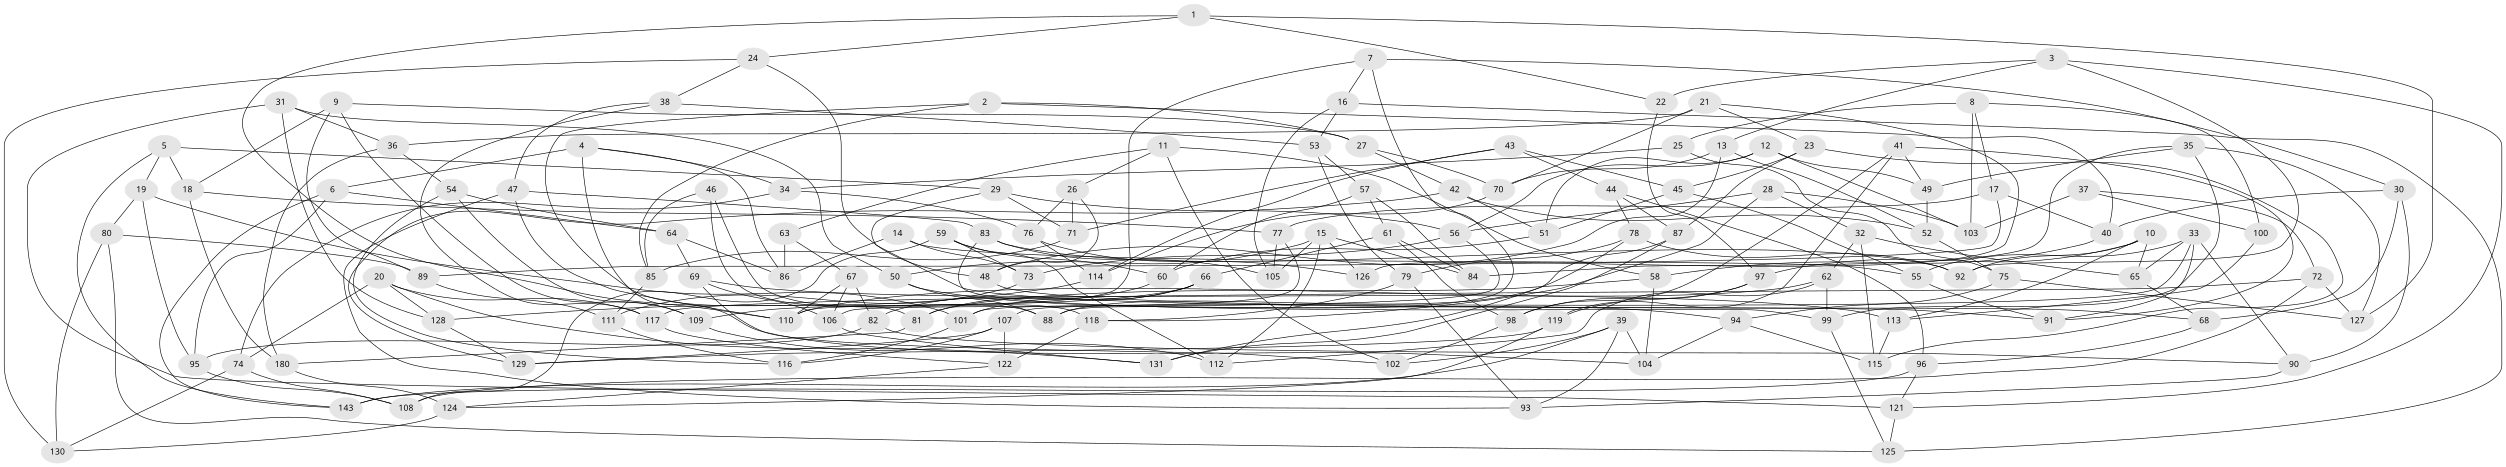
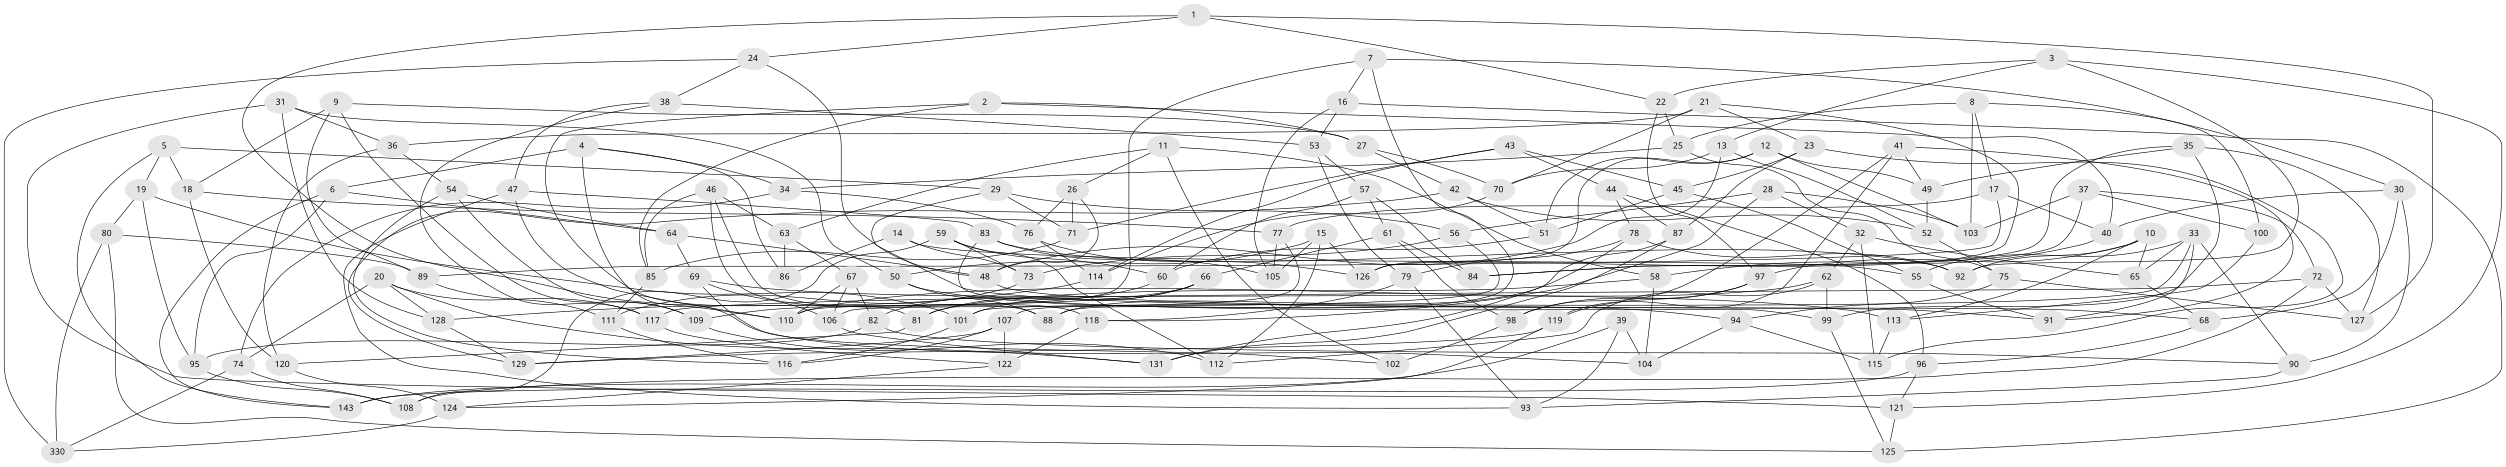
none -> (1672, 129)
(1619, 165) -> (1574, 235)
none -> (746, 210)
(1391, 254) -> (1800, 265)
(737, 259) -> (871, 260)
(1525, 348) -> none
(282, 365) -> (282, 365)
(58, 452) -> (58, 452)
